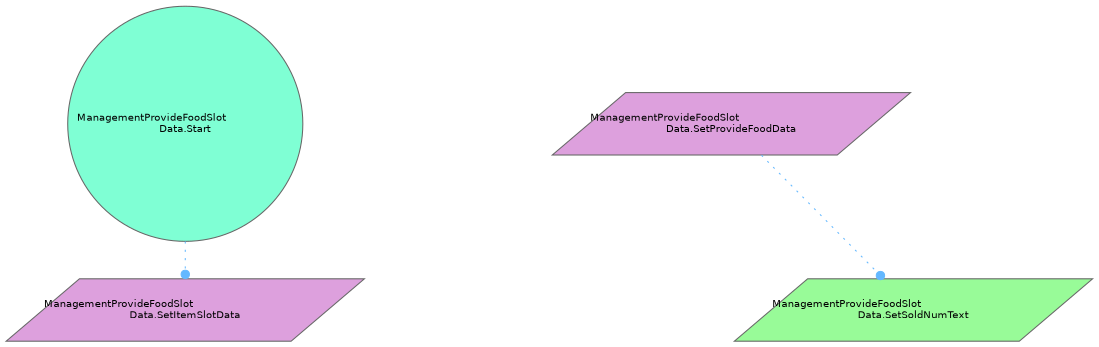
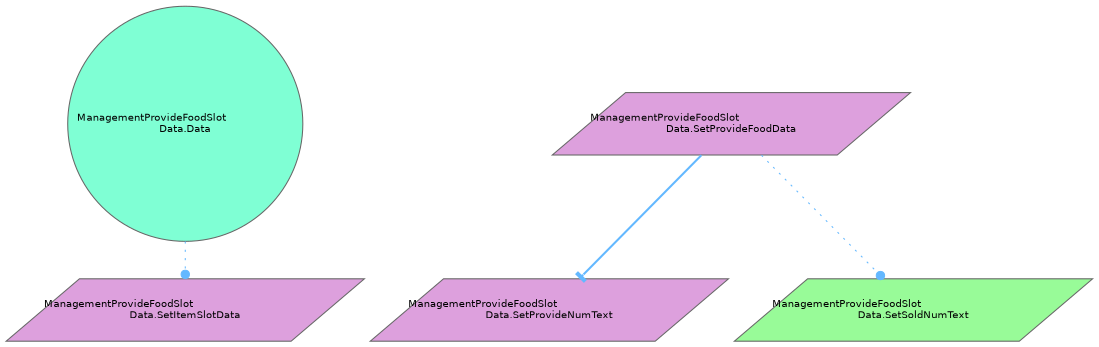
(185, 124) -> (185, 124)
none -> (549, 310)
